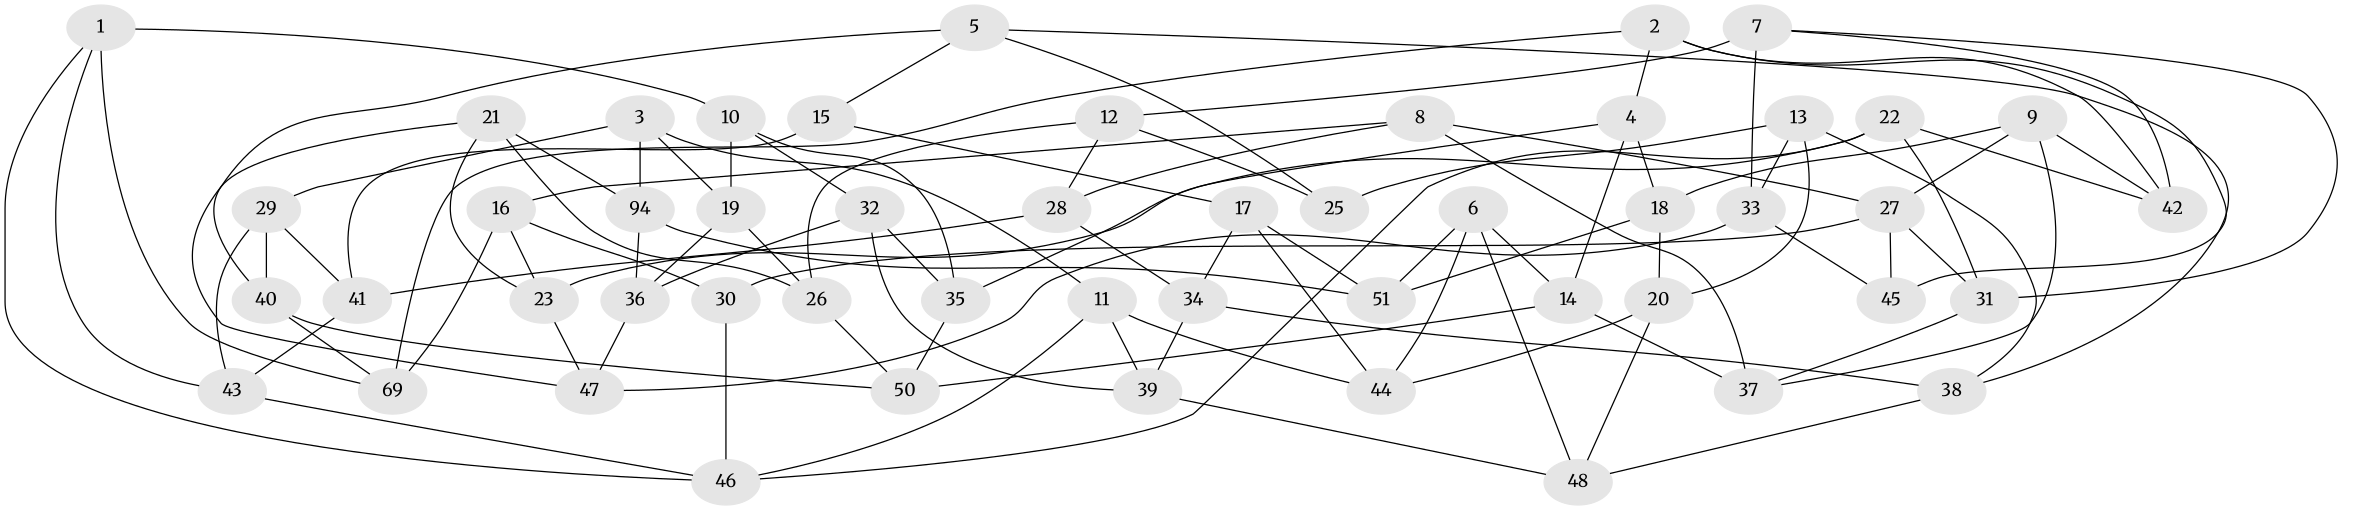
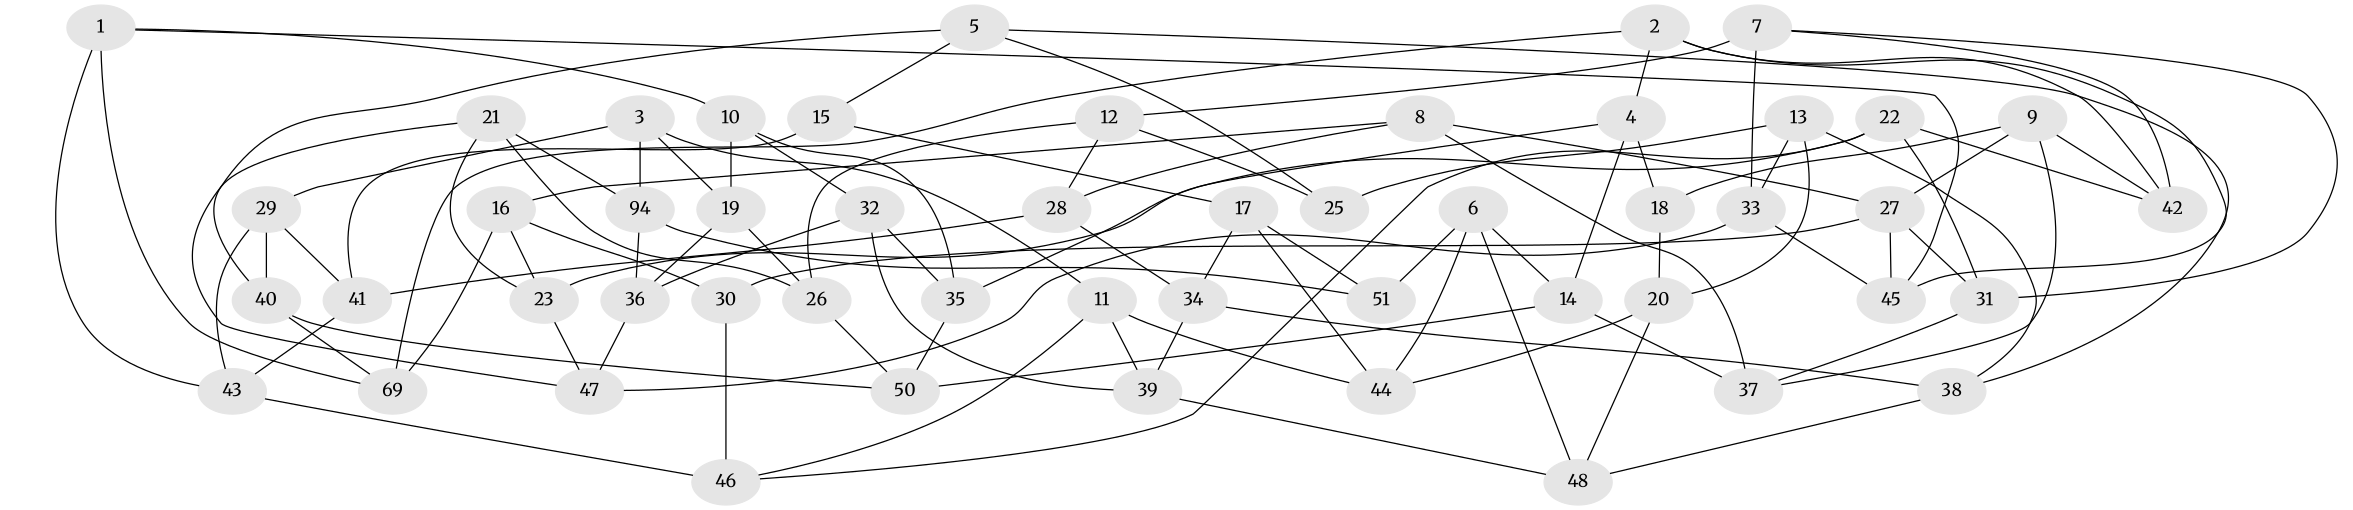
(1482, 267) -> none
(189, 421) -> (1136, 60)
